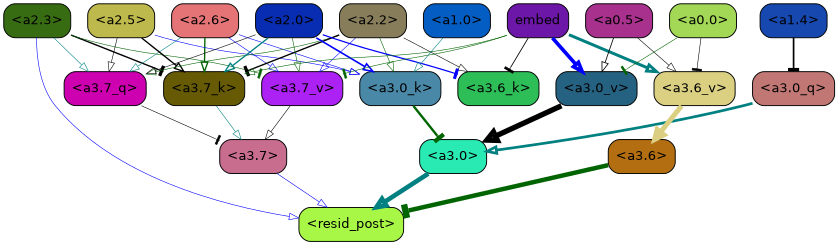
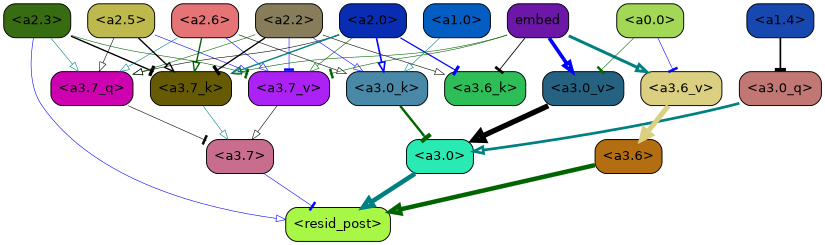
(619, 21) -> none
(384, 47) -> (329, 48)
(228, 51) -> (191, 49)
(341, 52) -> (289, 52)
(699, 52) -> (665, 53)
(303, 56) -> (298, 56)
(298, 188) -> (287, 189)
(508, 188) -> (497, 187)
